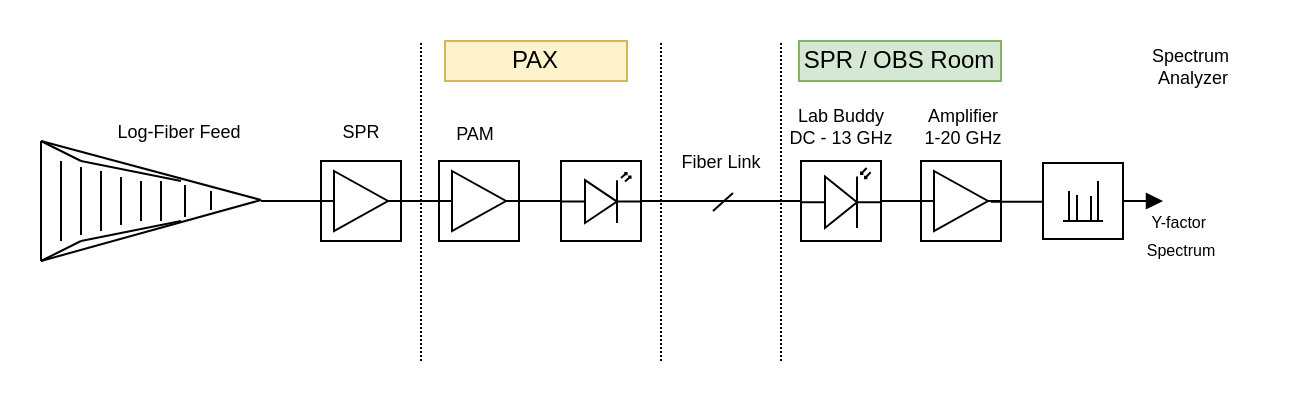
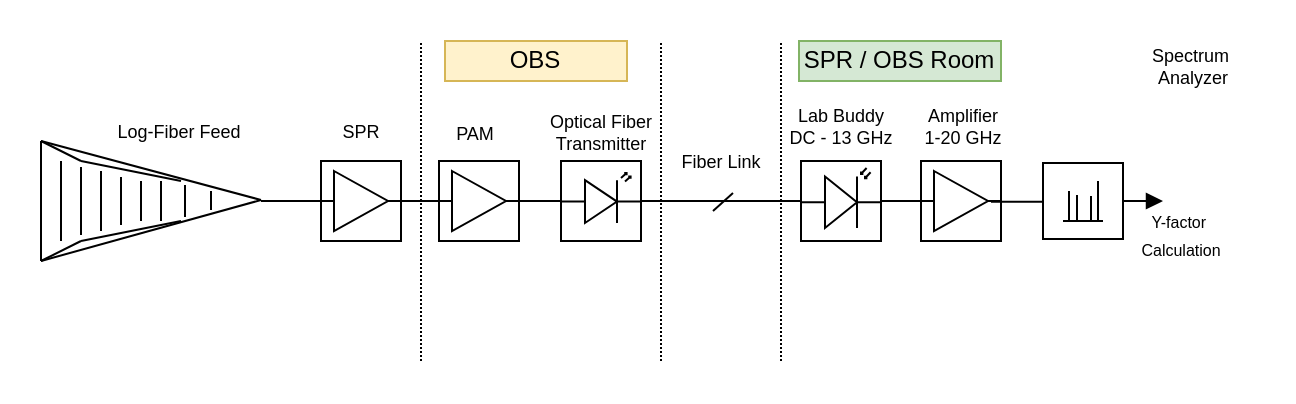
(536, 61) -> (536, 61)
none -> (601, 127)
(1182, 236) -> (1182, 236)
